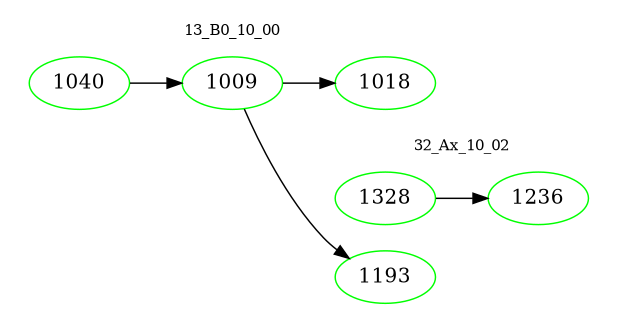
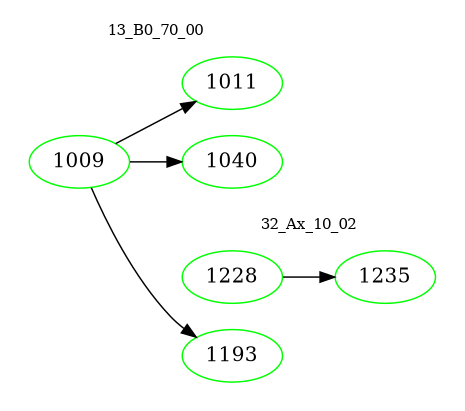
(232, 31) -> (156, 31)
(148, 83) -> (148, 162)
(385, 83) -> (232, 83)
(385, 198) -> (232, 277)
(538, 198) -> (385, 277)
